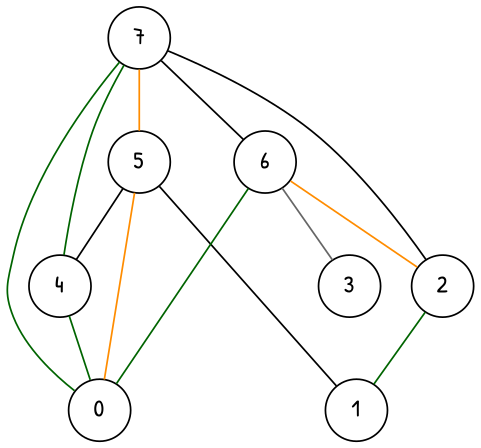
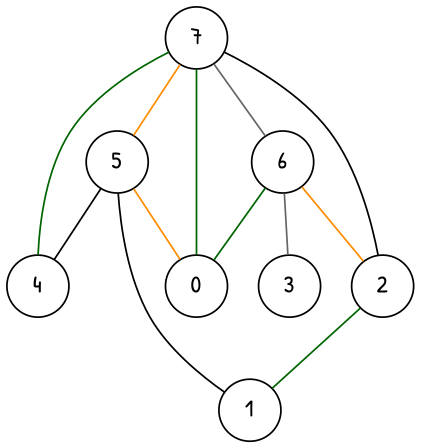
(202, 100) -> (240, 100)
(80, 348) -> none
